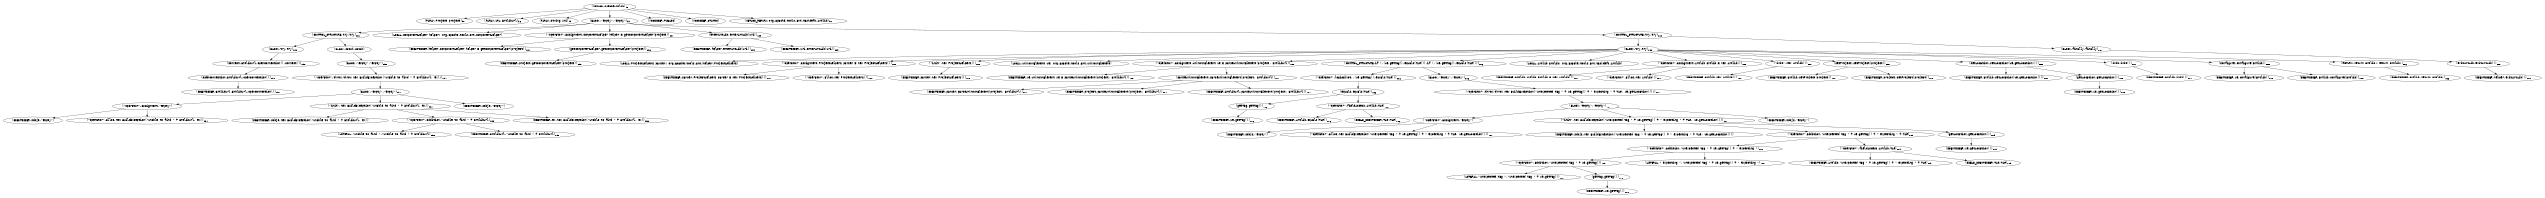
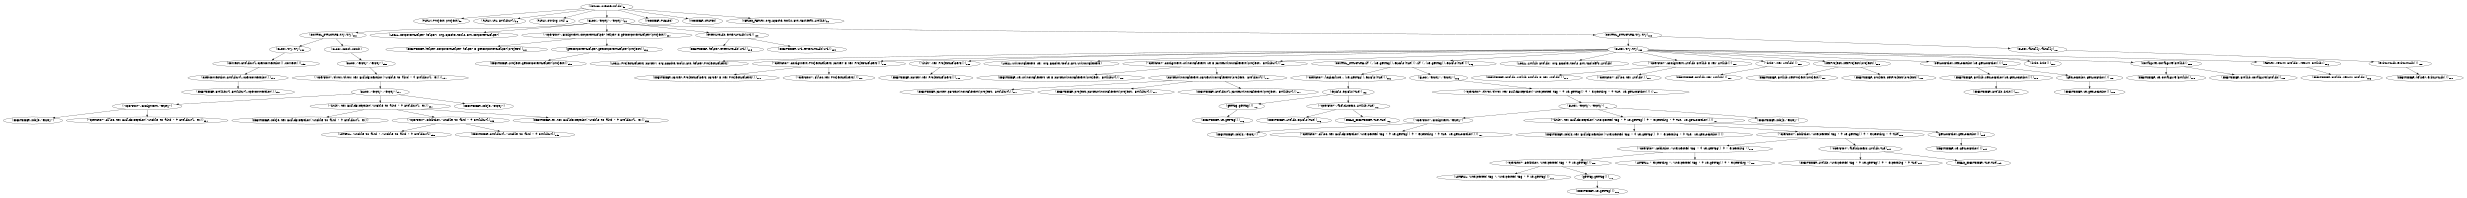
(2145, 70) -> (1996, 84)
